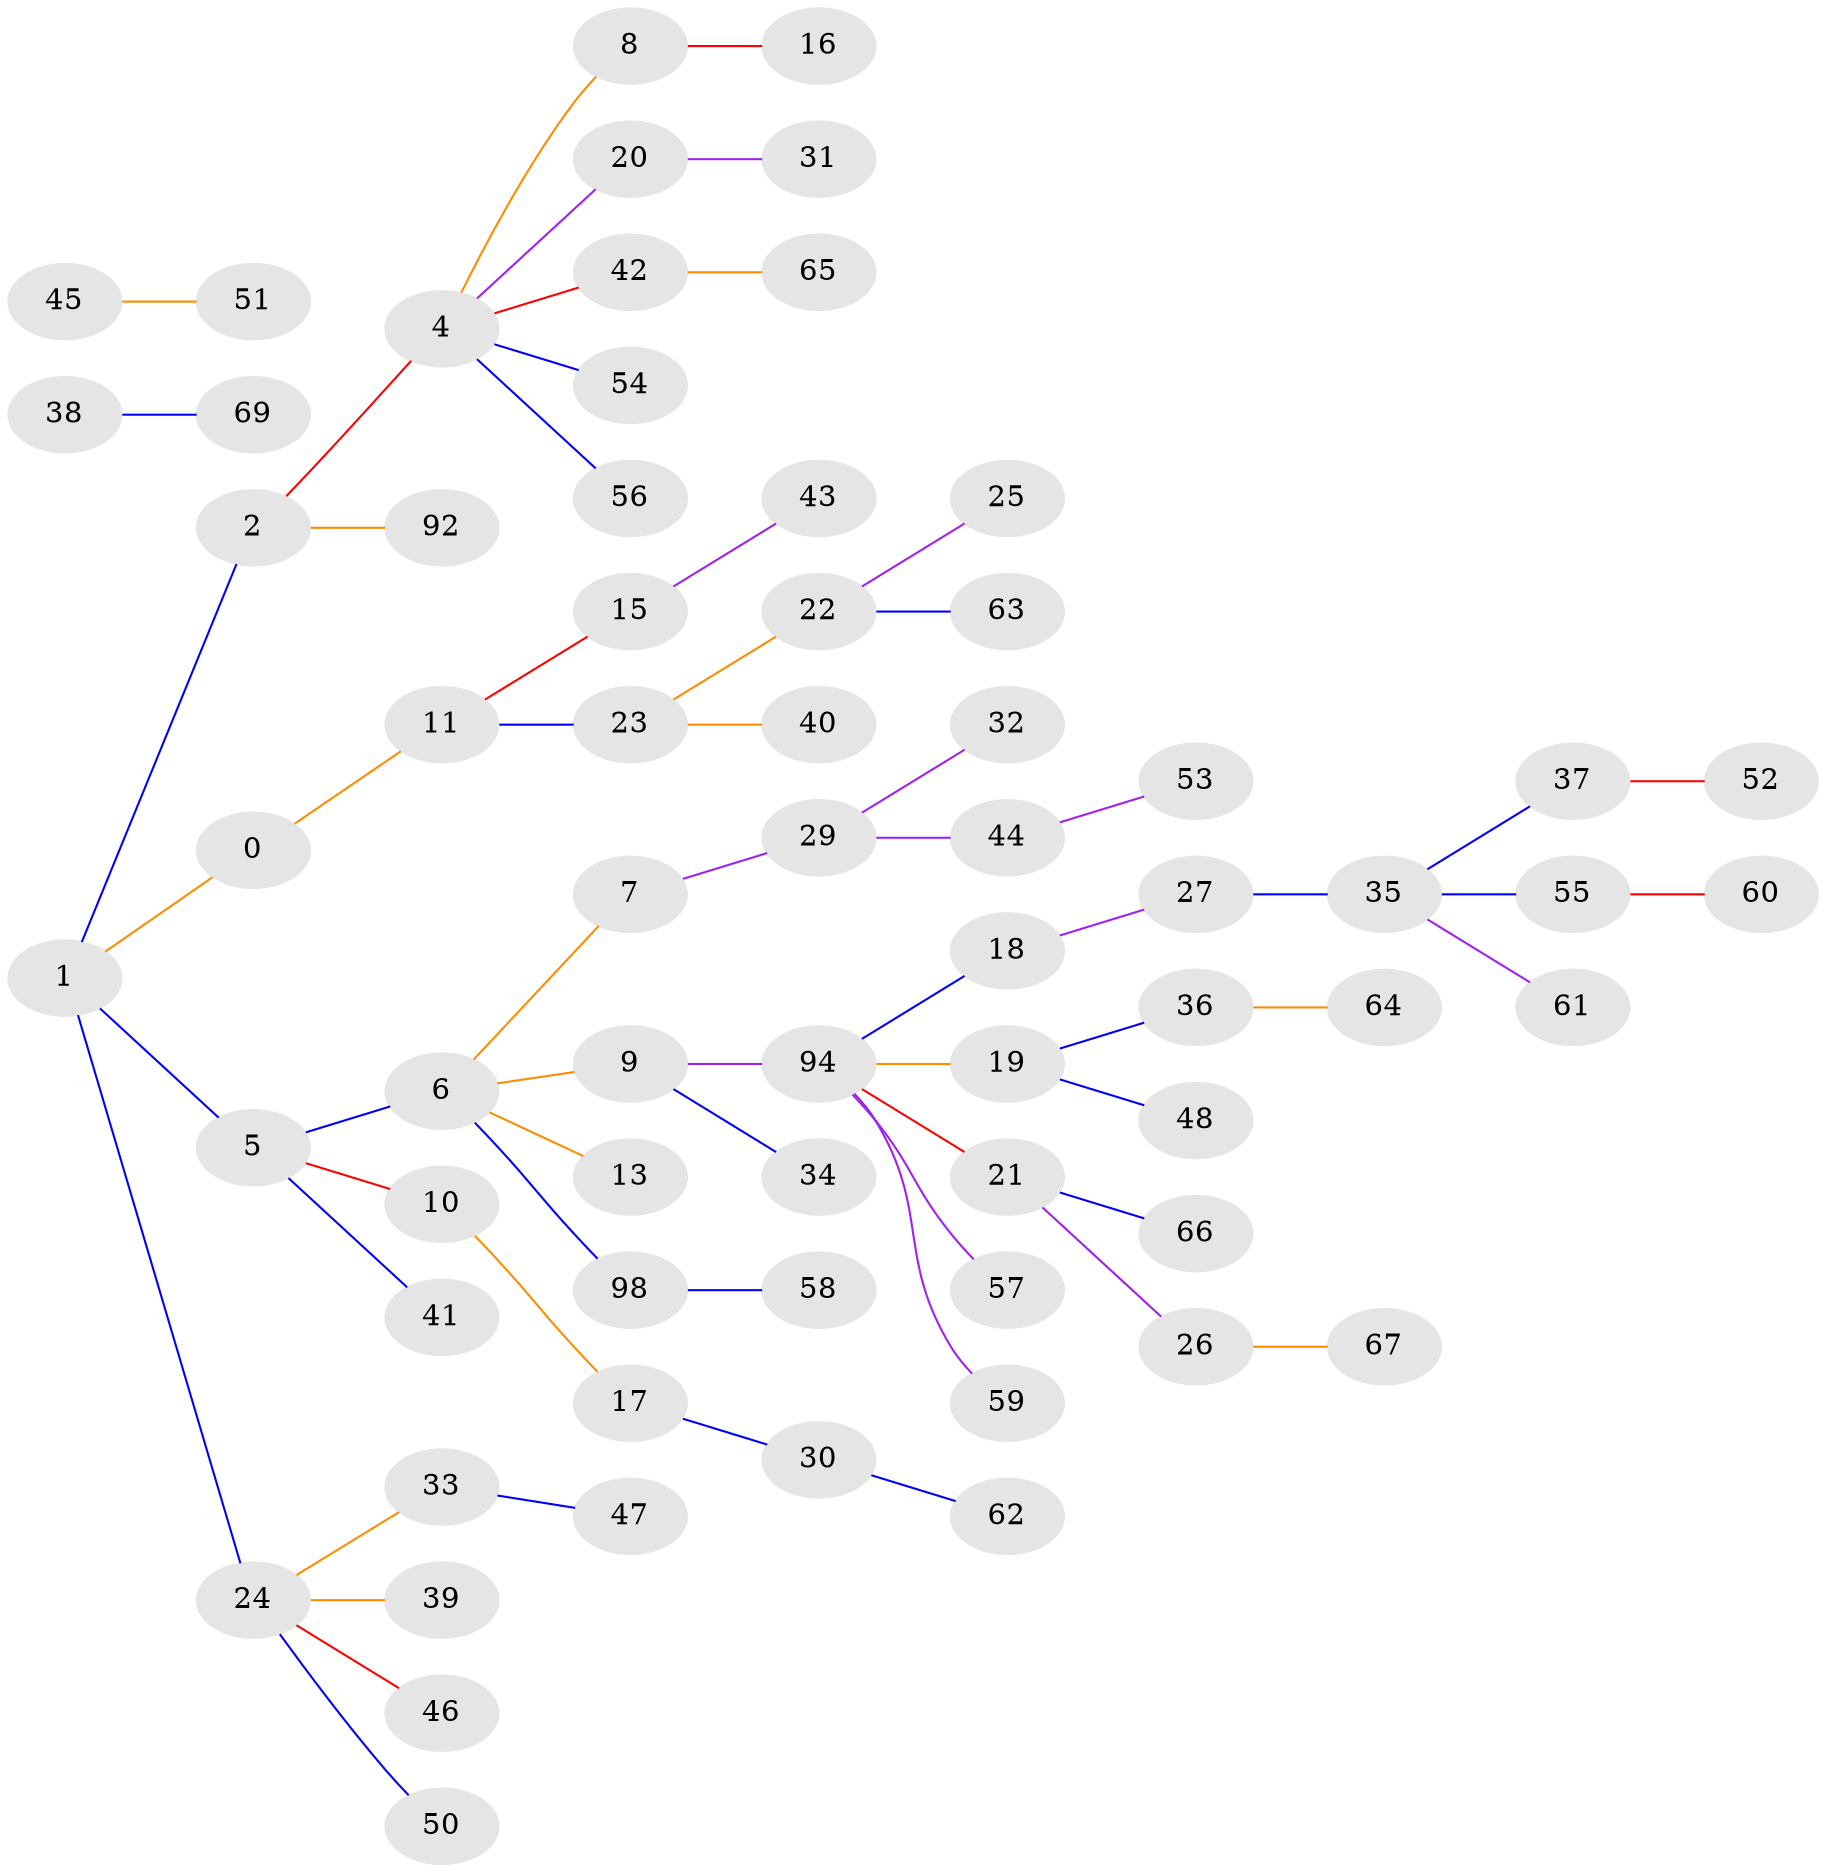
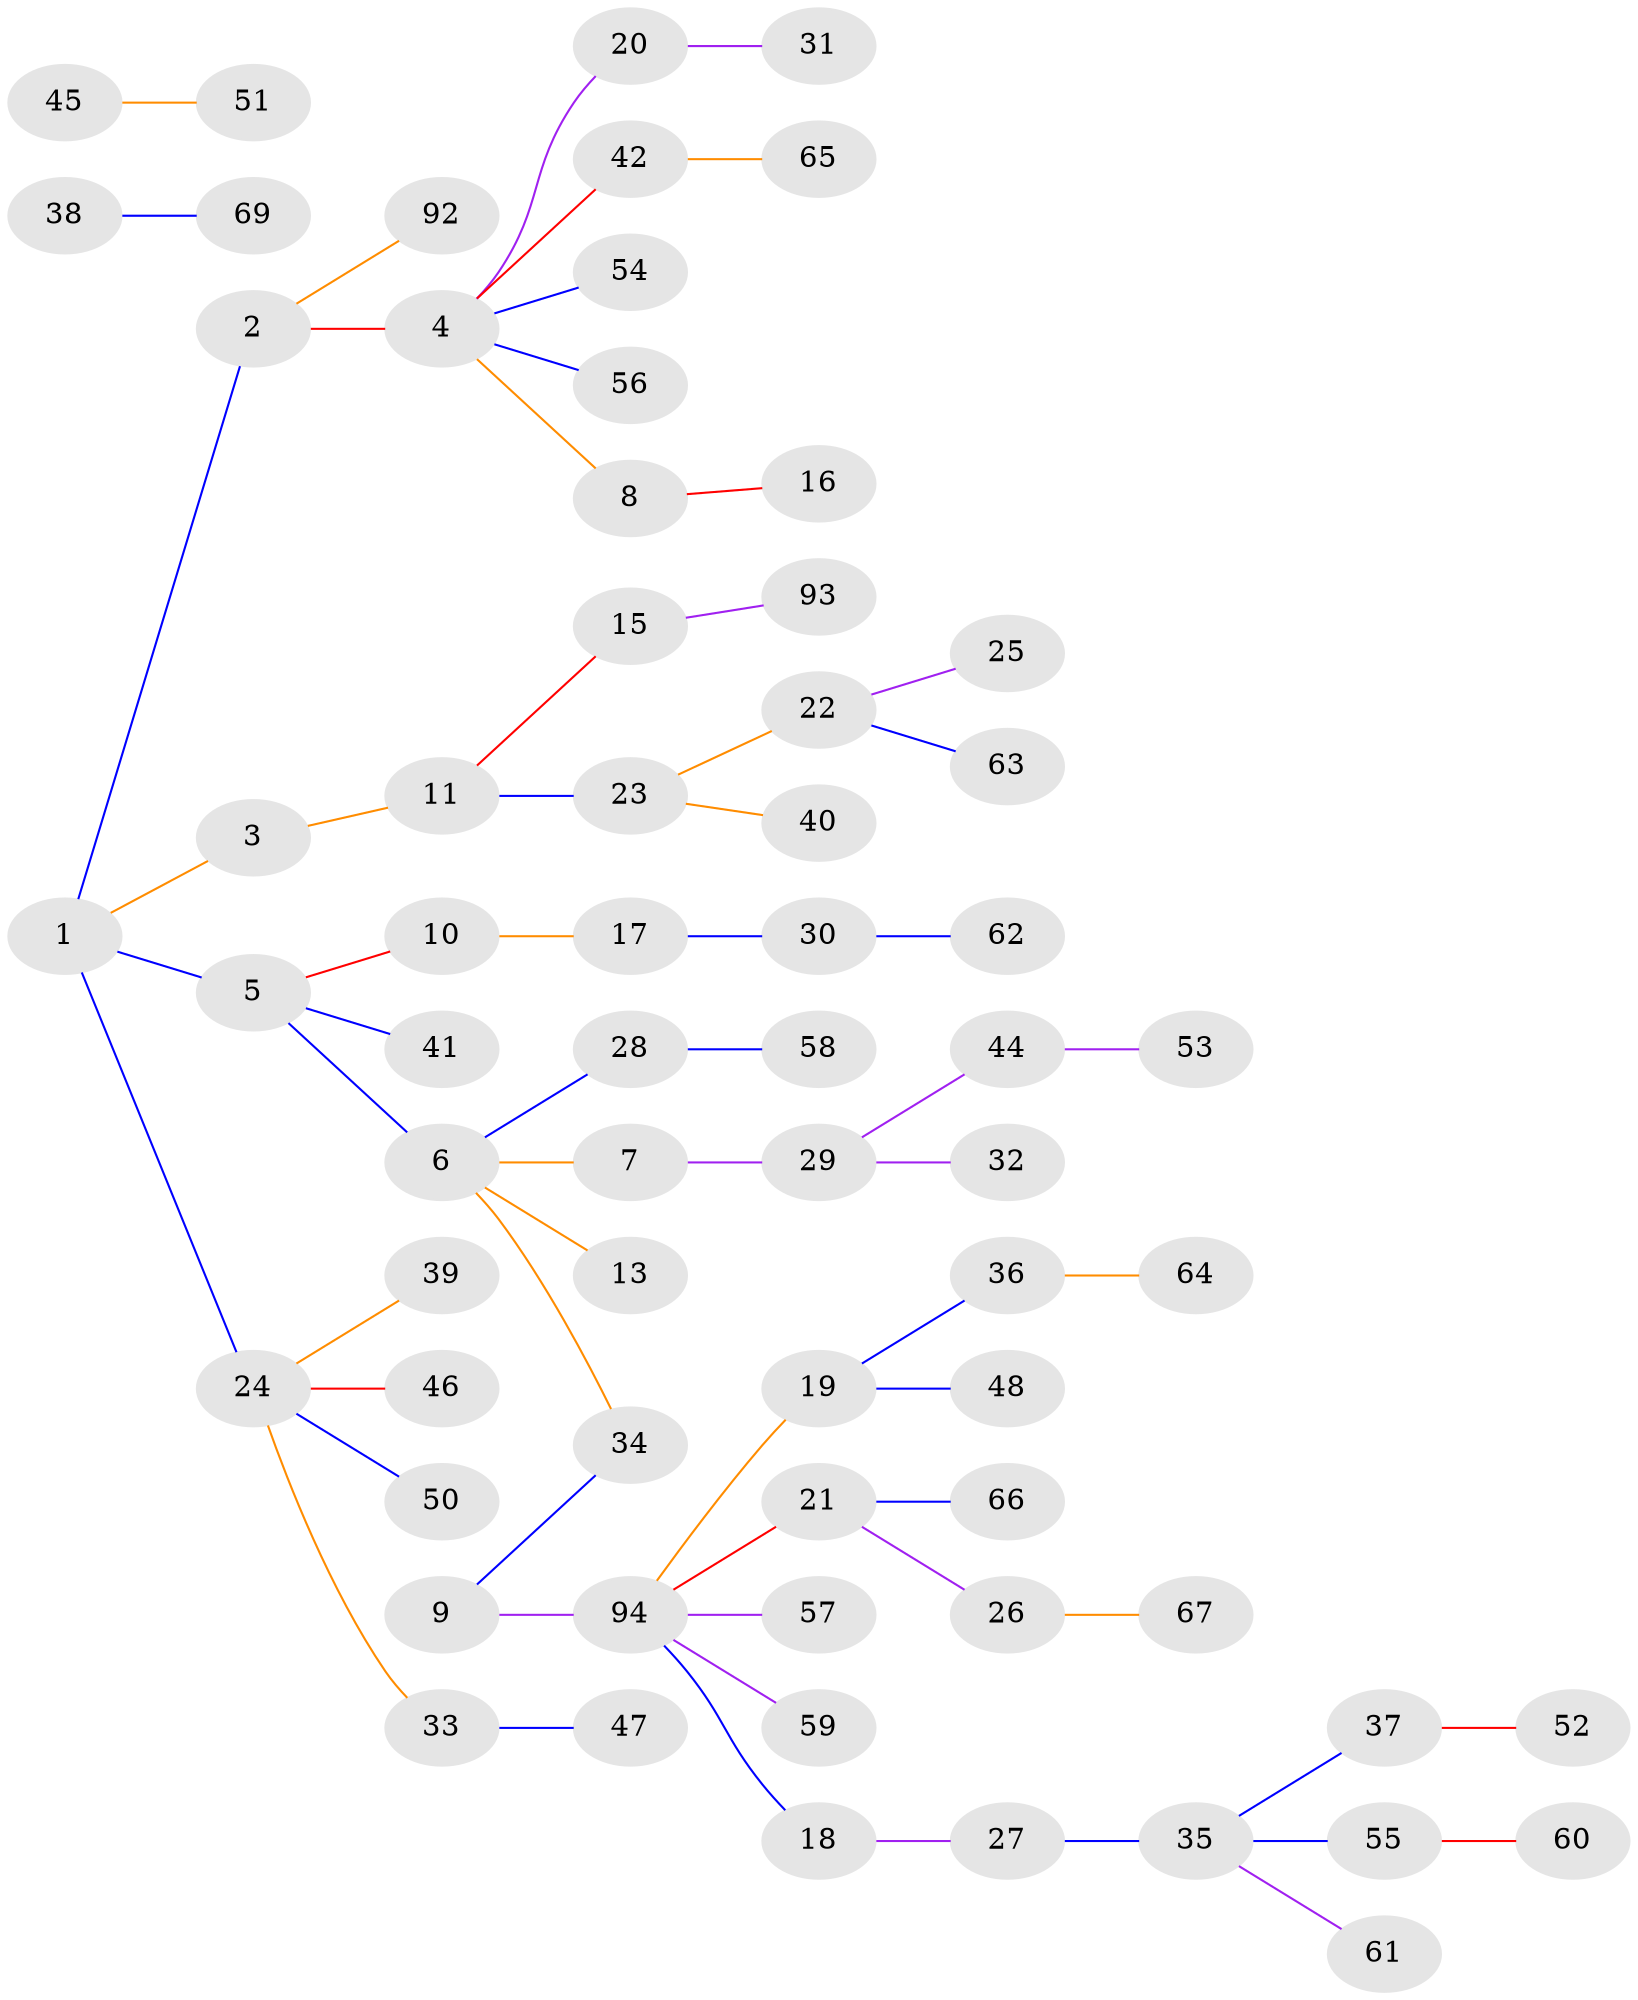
(819, 498) -> (819, 597)
(253, 850) -> (253, 838)
(536, 1078) -> (550, 1297)
(630, 1290) -> (630, 1049)
